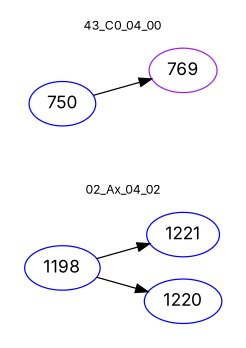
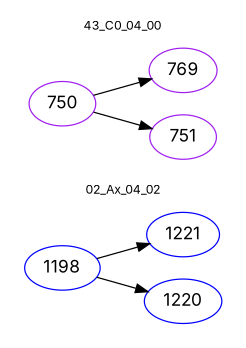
(62, 104) -> (62, 104)
none -> (183, 137)
